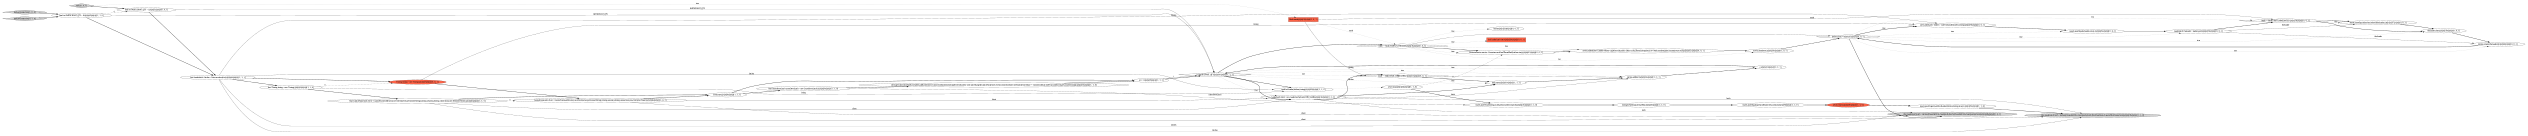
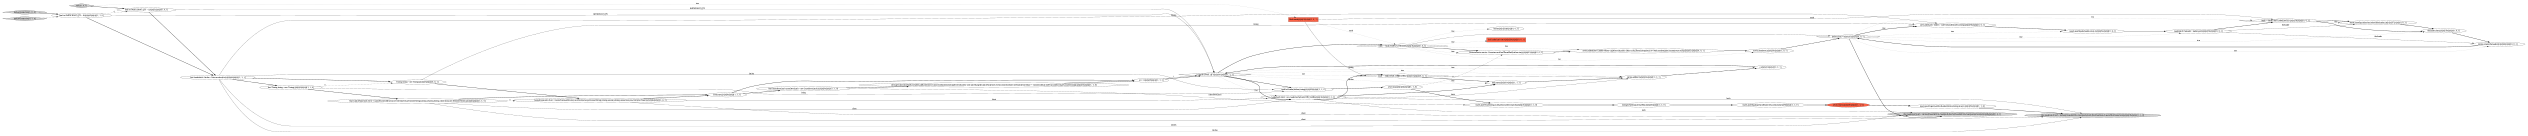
(48, 17) -> (48, 17)
(417, 82) -> (417, 82)
(1356, 88) -> (1356, 88)
